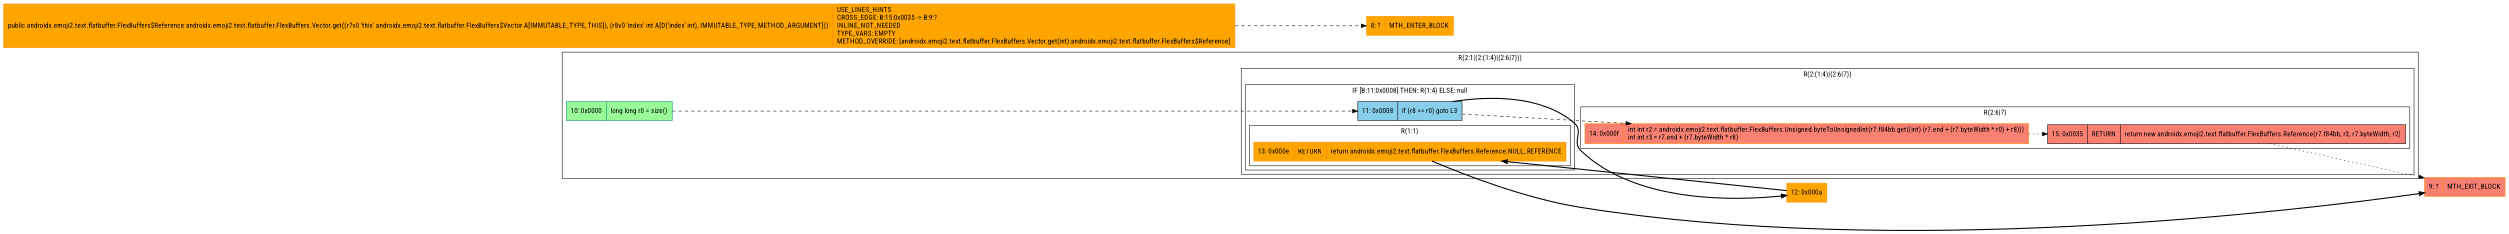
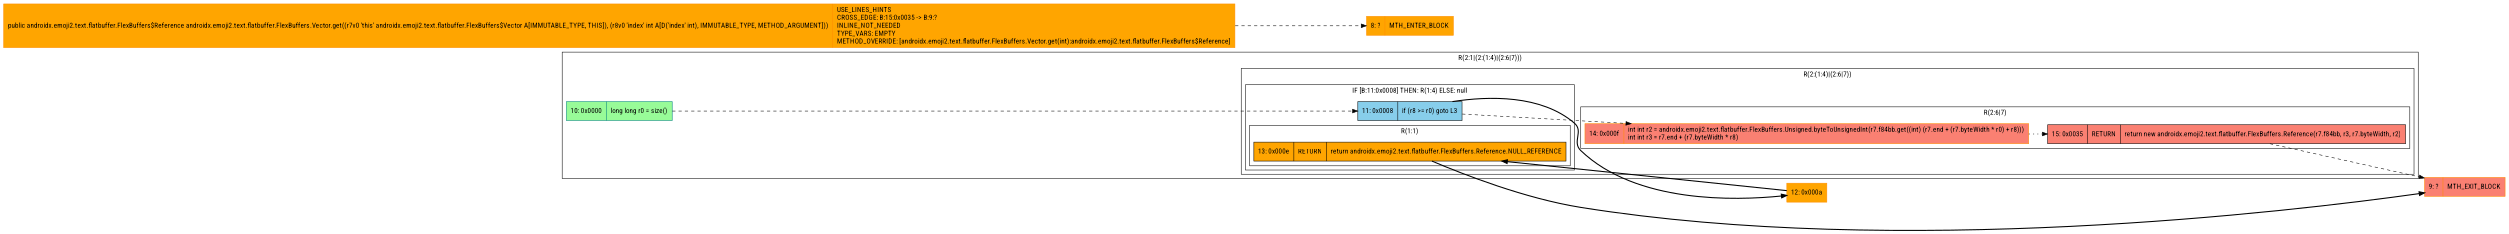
(1410, 152) -> (1410, 152)
(2344, 160) -> (2344, 160)
